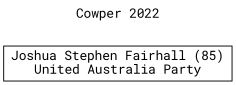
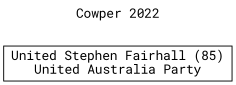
(118, 64) -> (118, 64)
